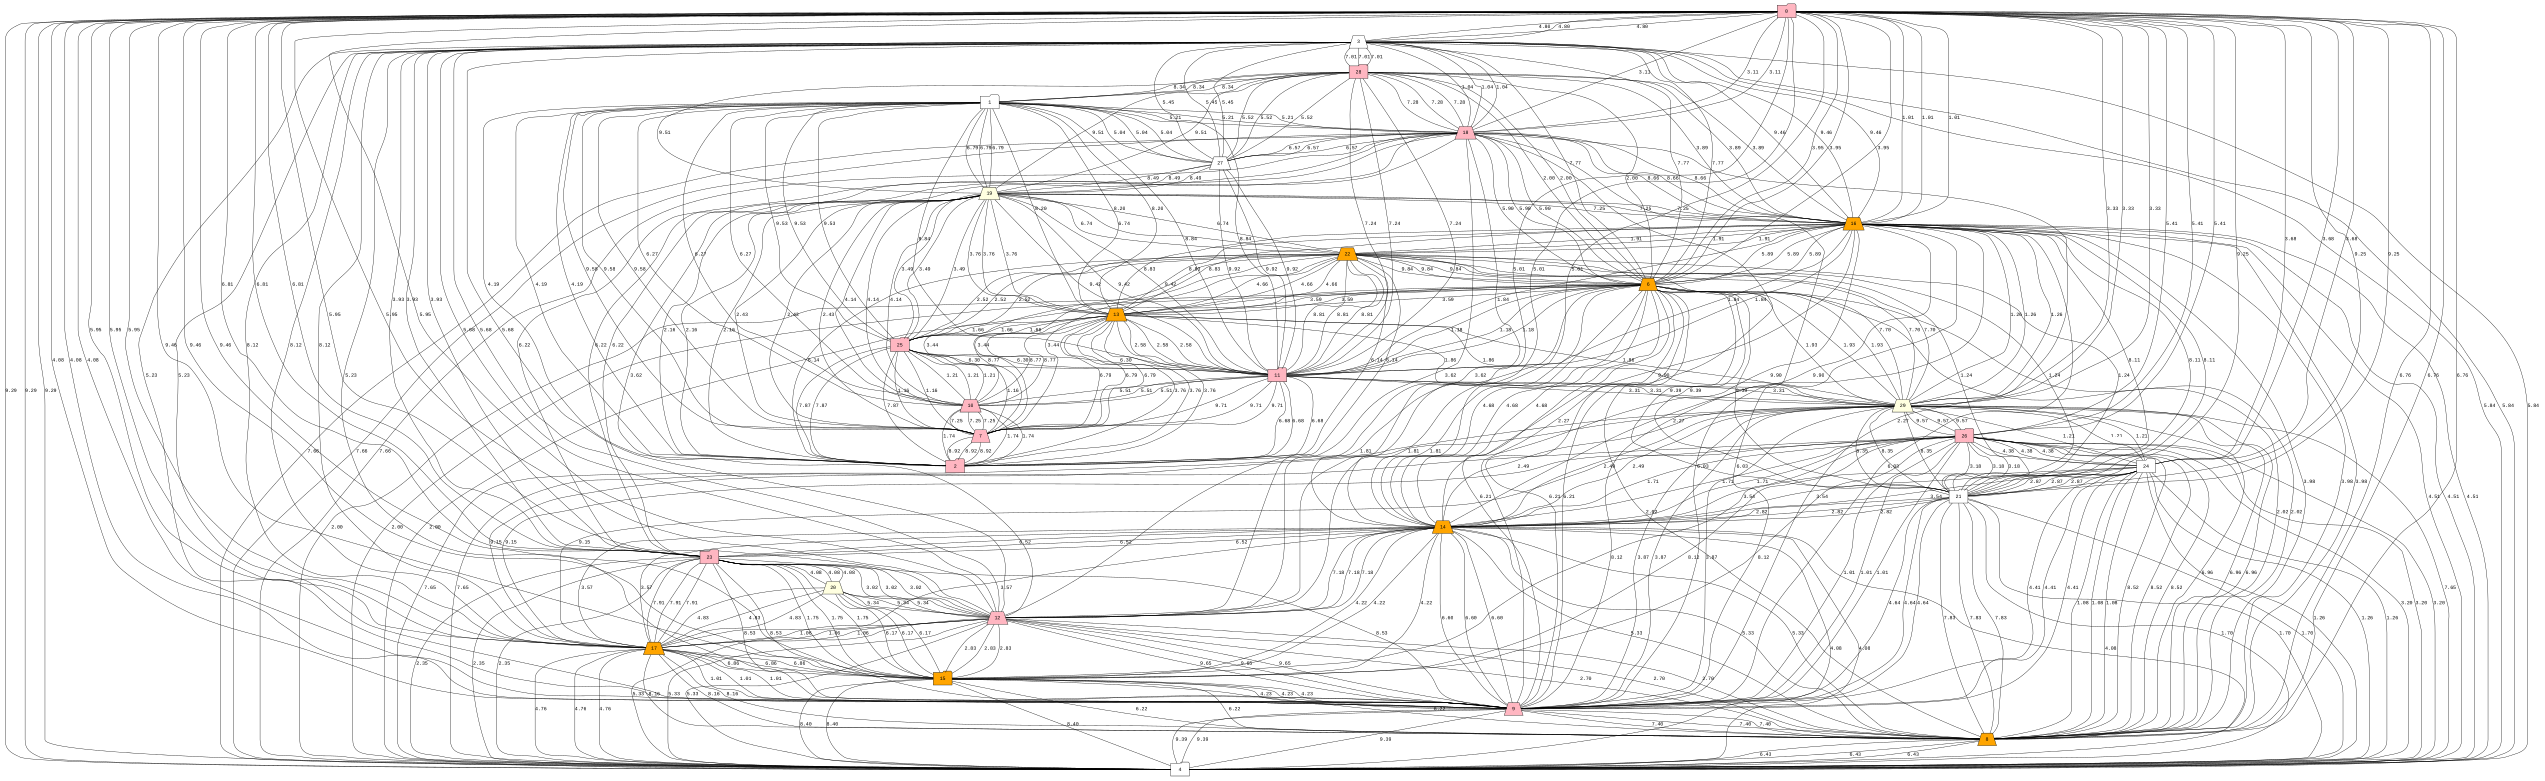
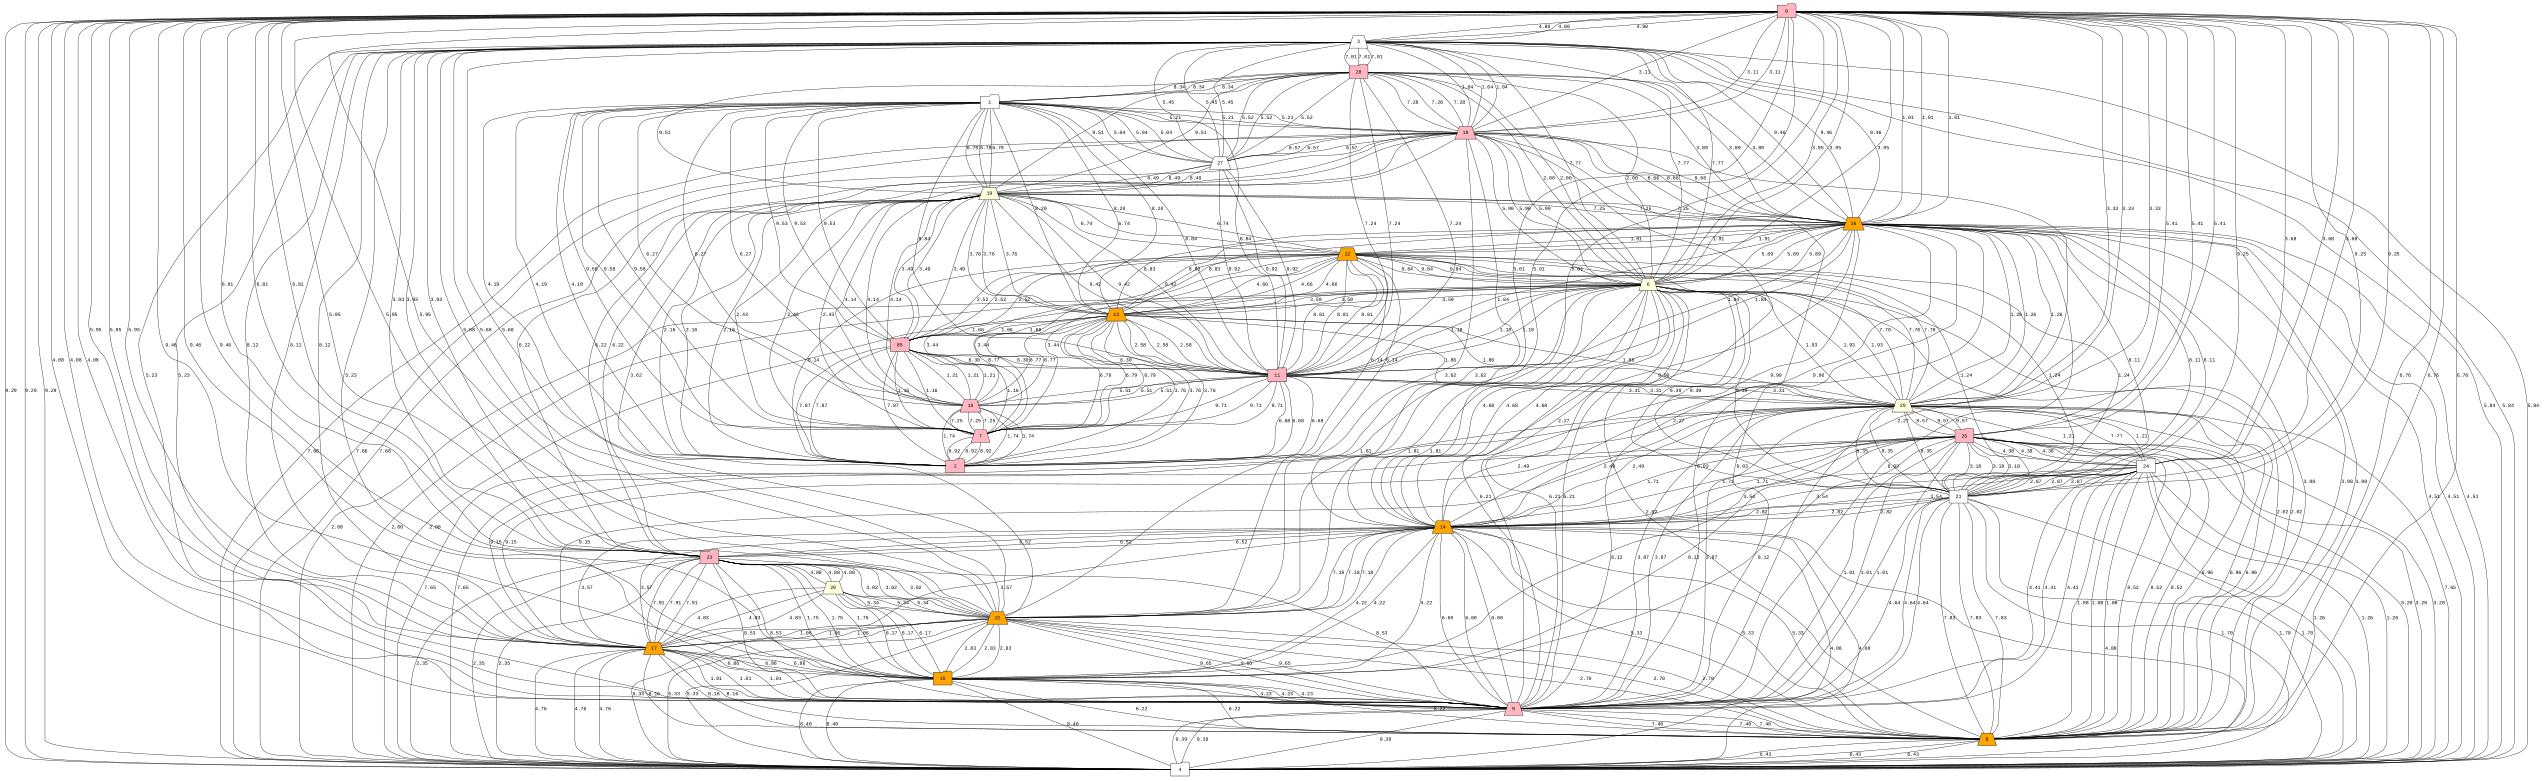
(1648, 284) -> (1648, 284)
(900, 345) -> (900, 345)
(997, 618) -> (997, 618)
